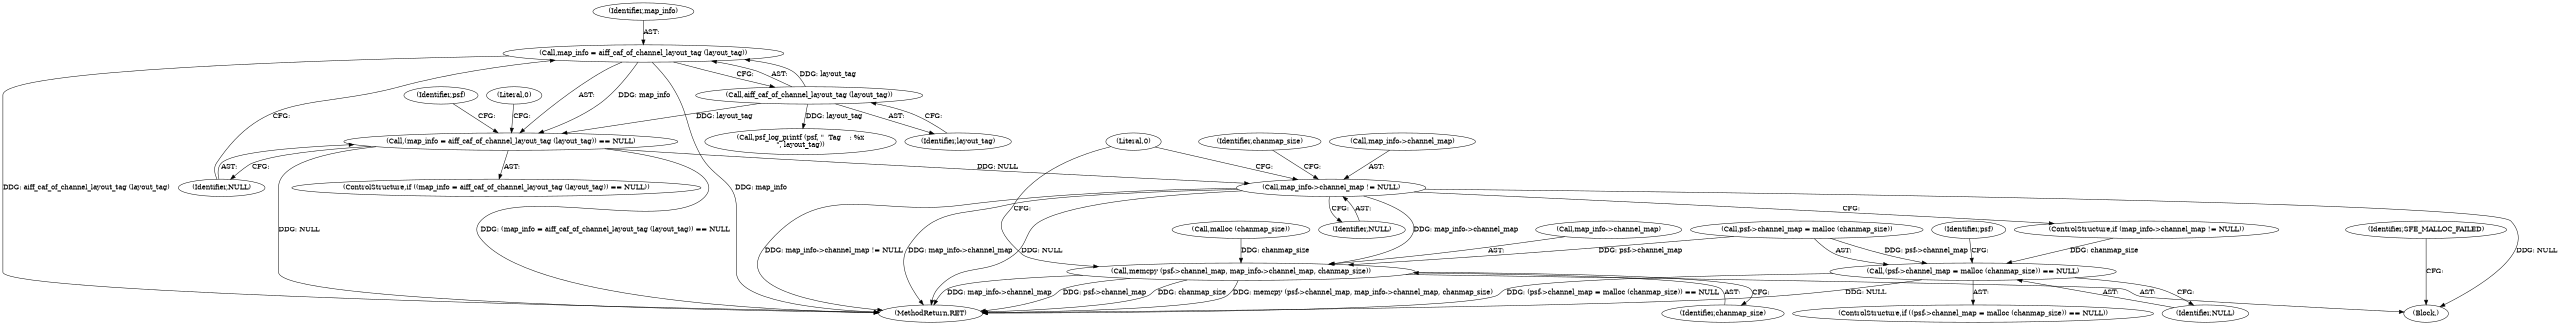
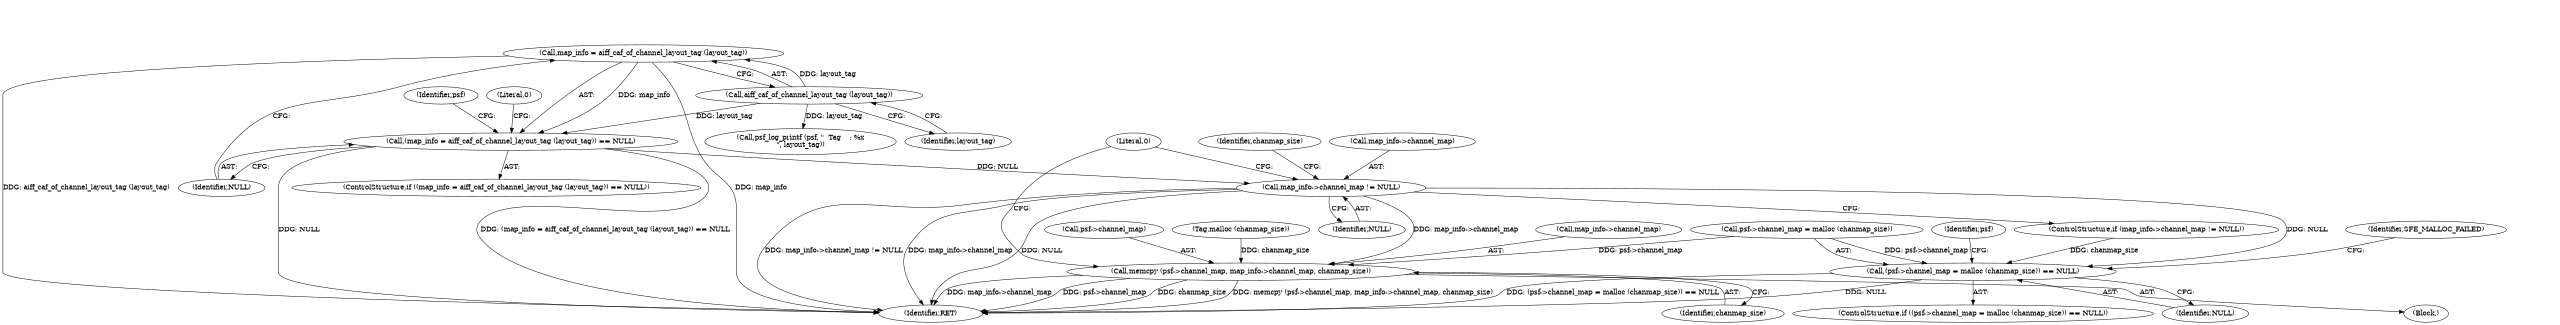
(643, 12) -> none
(898, 116) -> (898, 116)
(2029, 198) -> (1962, 194)
none -> (1104, 230)
(1241, 230) -> (1241, 230)
(2426, 269) -> (2254, 260)
(931, 314) -> (931, 314)
